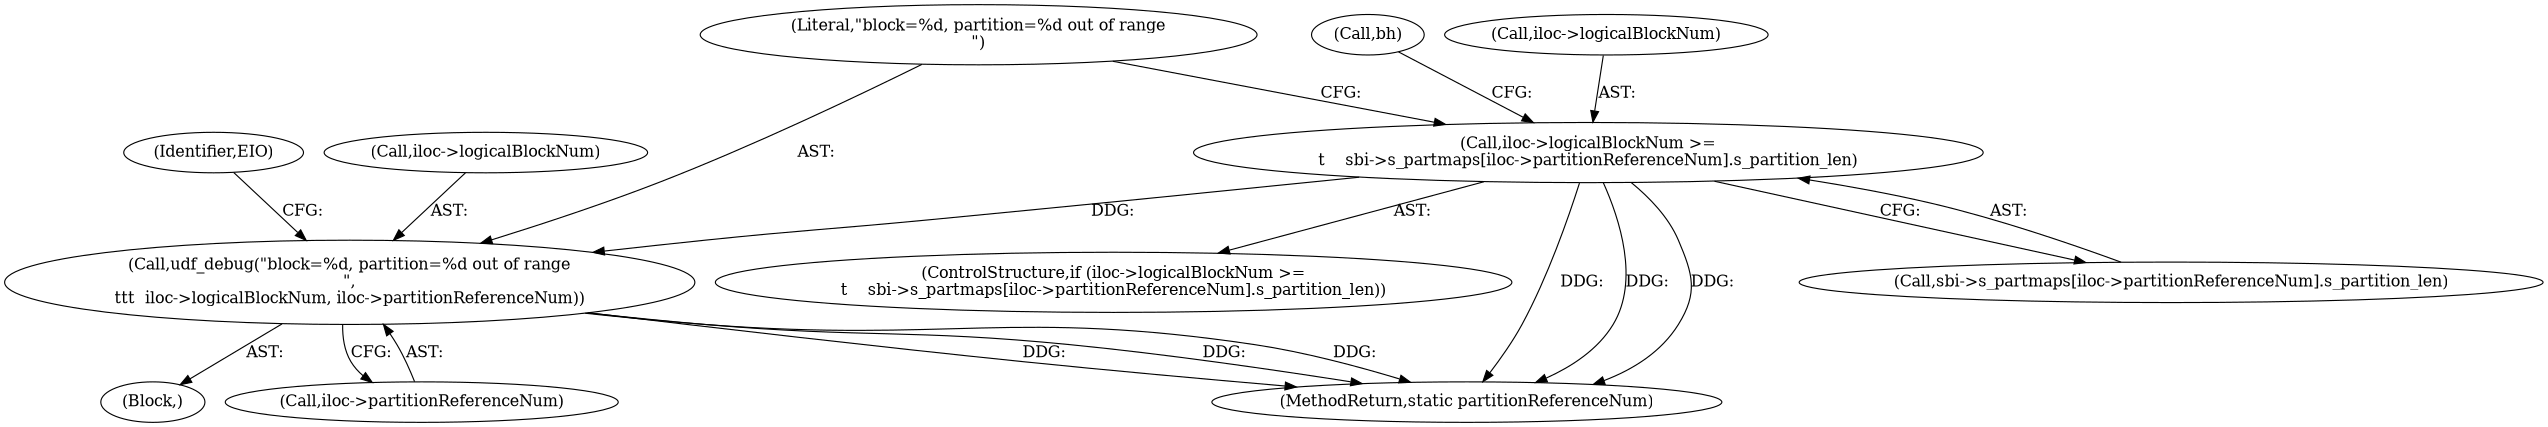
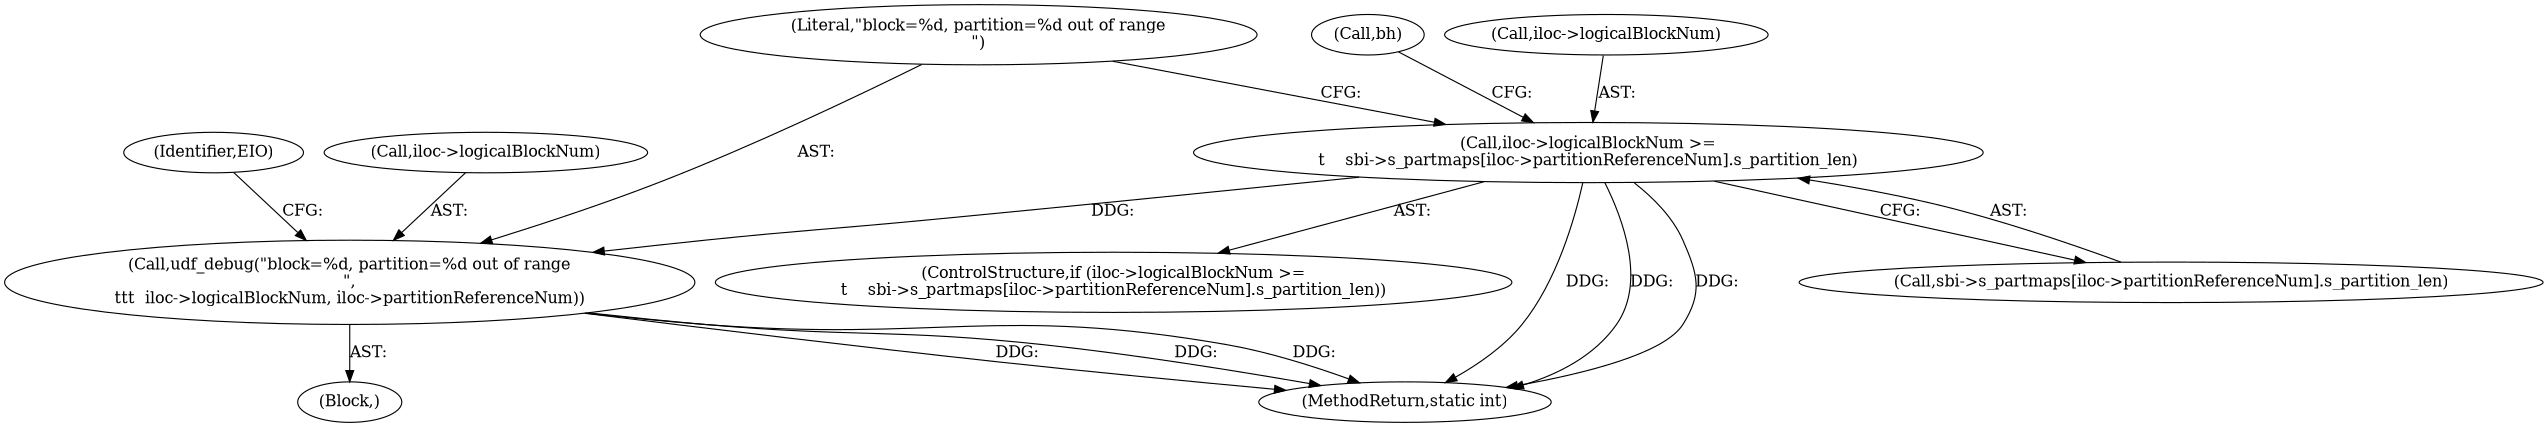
(422, 402) -> none
(1467, 402) -> (1405, 402)
